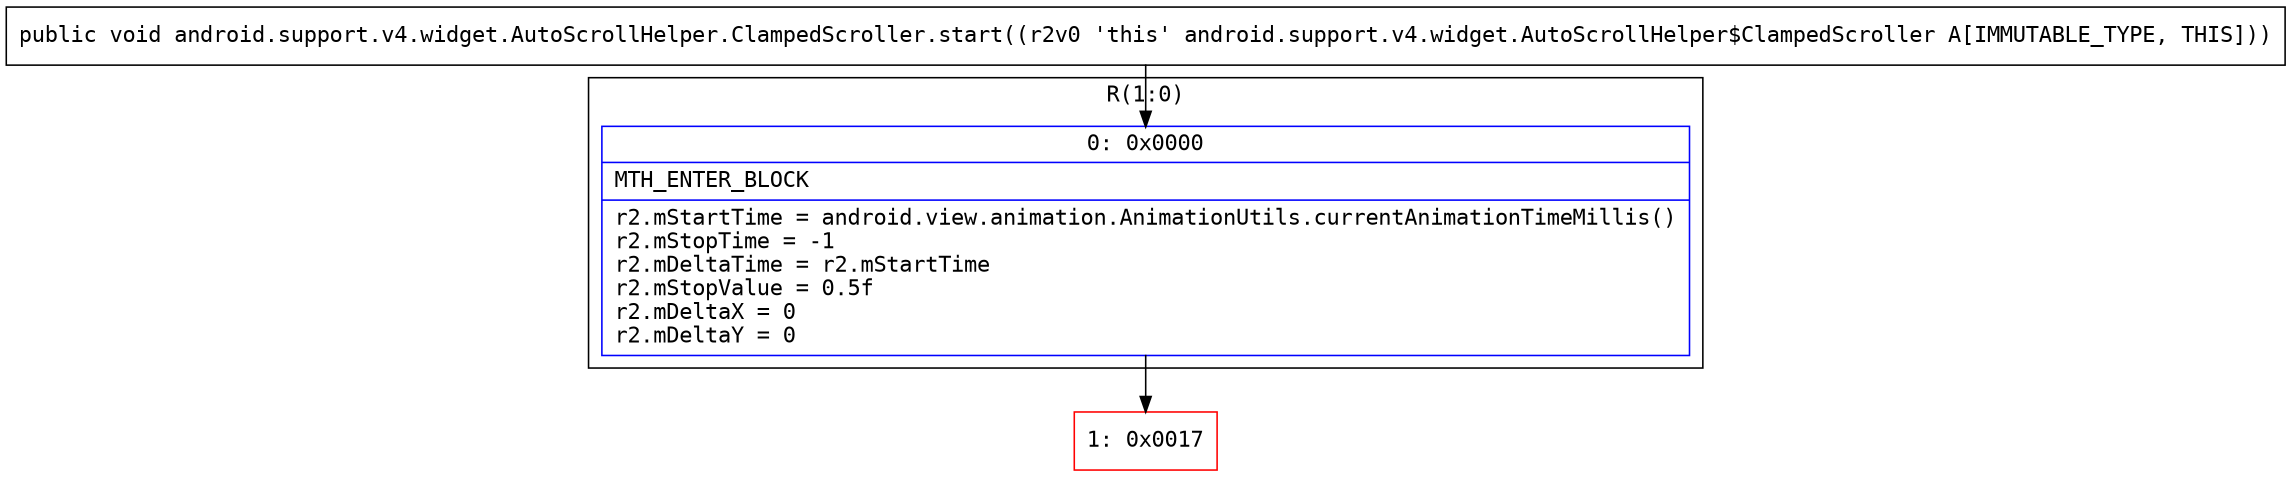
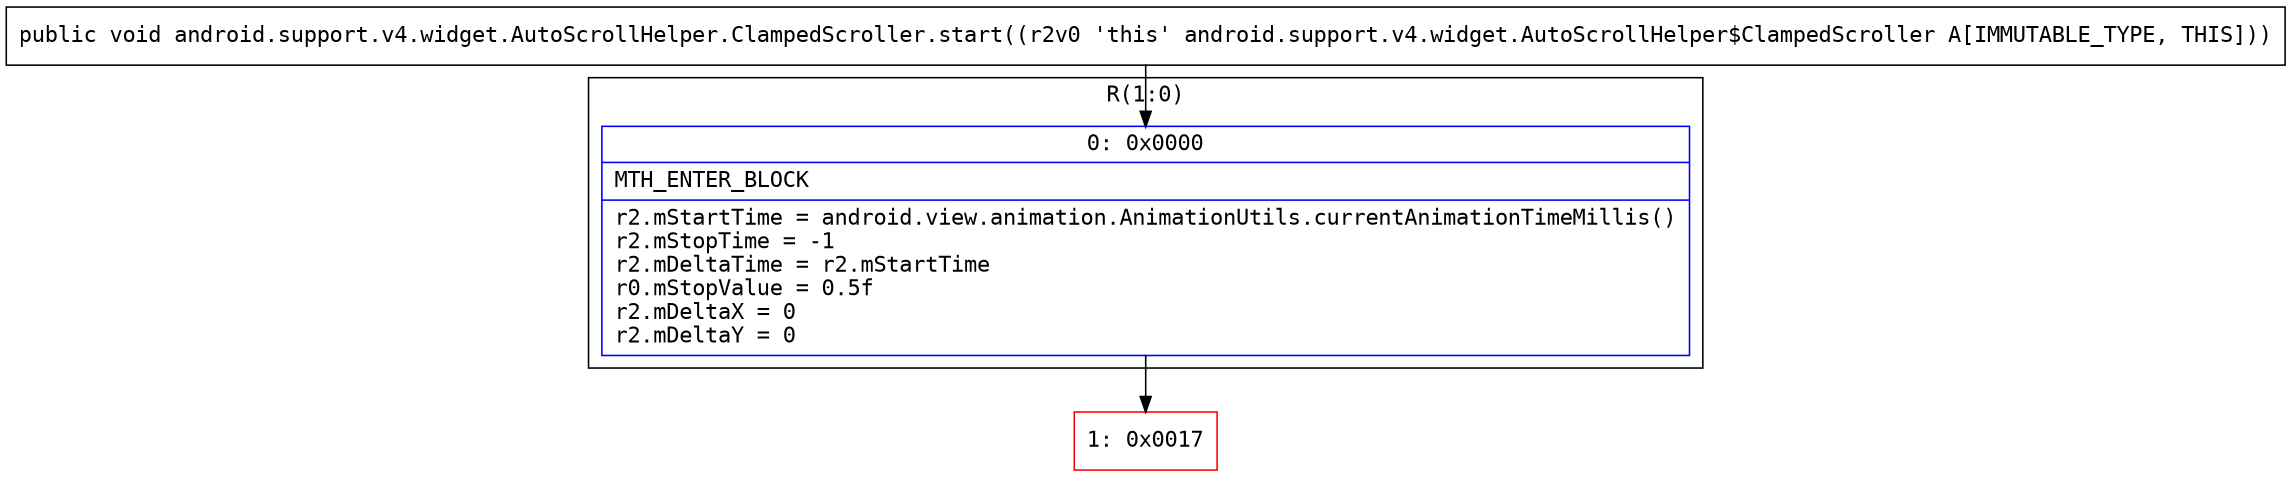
(745, 289) -> (745, 289)
